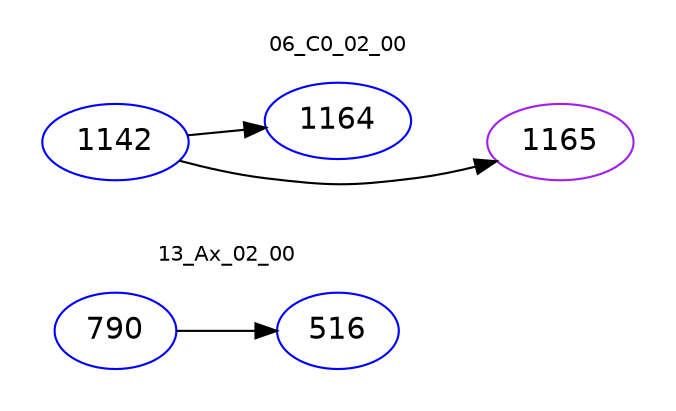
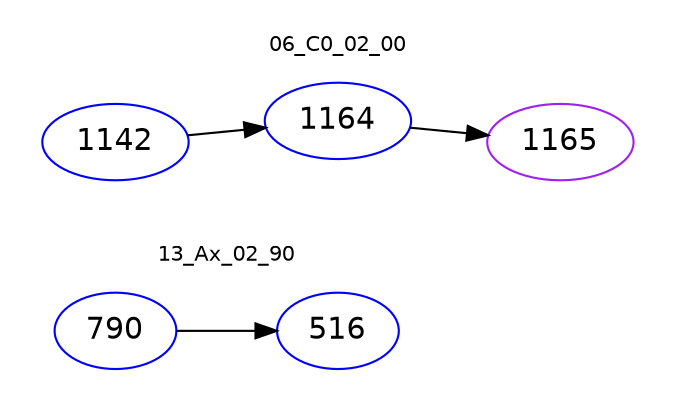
(327, 184) -> (438, 130)
(227, 256) -> (227, 256)
